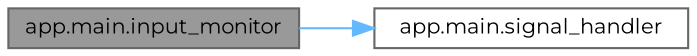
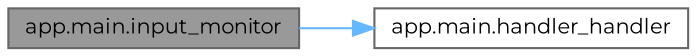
(531, 28) -> (531, 28)
